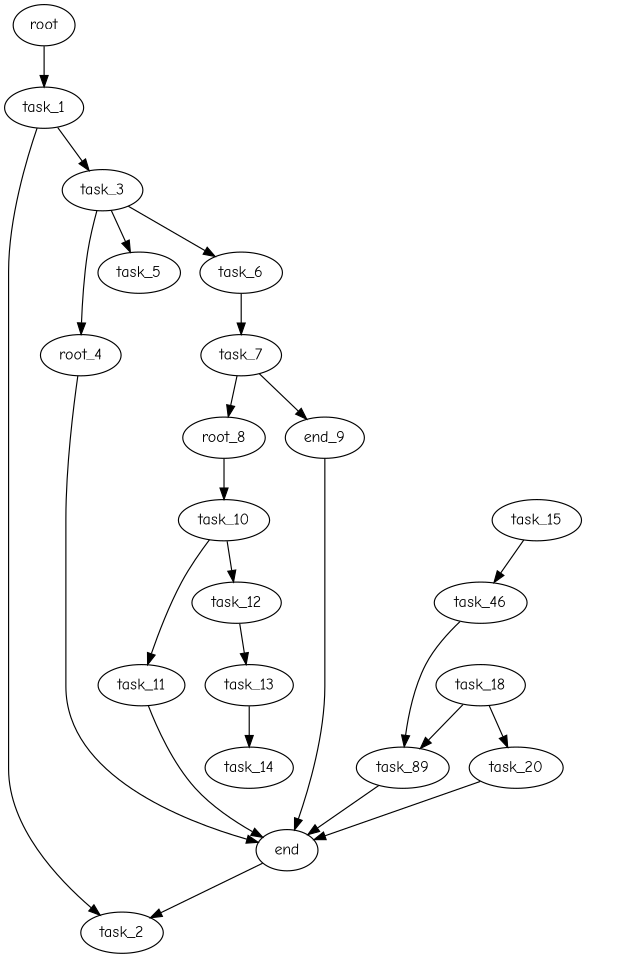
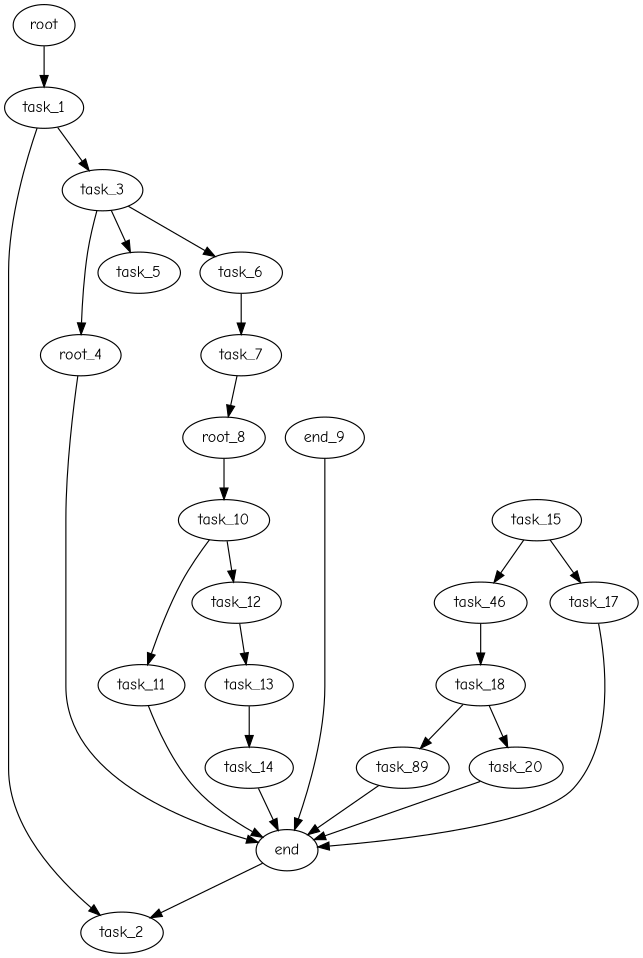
(279, 392) -> none
none -> (594, 603)
(422, 673) -> (481, 638)
none -> (266, 804)
